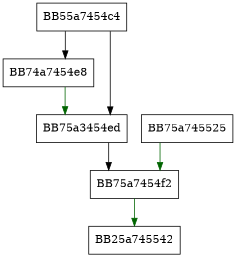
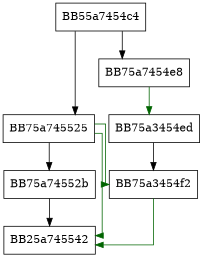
(110, 69) -> (75, 69)
(48, 73) -> (144, 73)
none -> (50, 184)
(134, 184) -> (153, 184)
none -> (102, 189)
